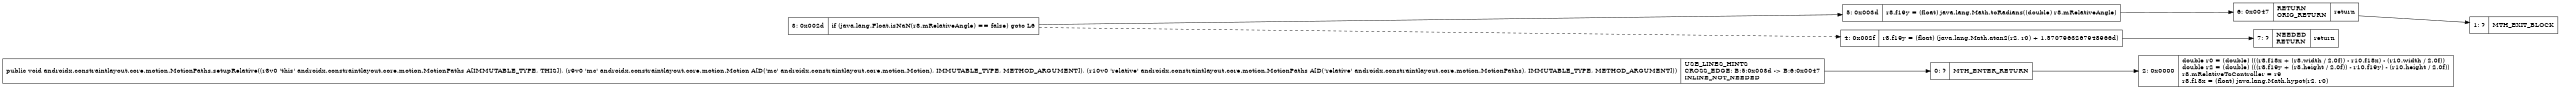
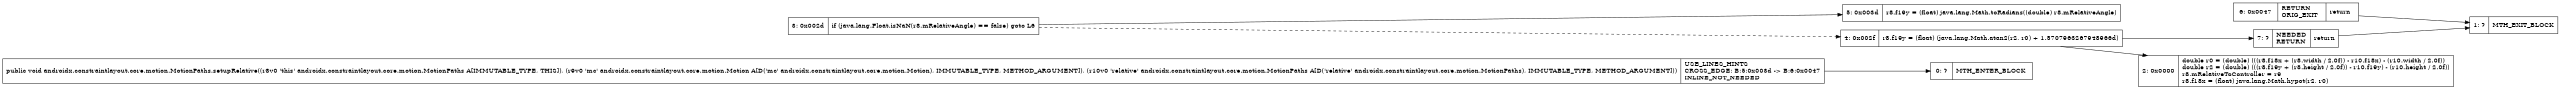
(2175, 12) -> none
(2302, 15) -> (2300, 15)
none -> (2402, 32)
(1991, 71) -> (1991, 71)
(2083, 71) -> (2102, 51)
